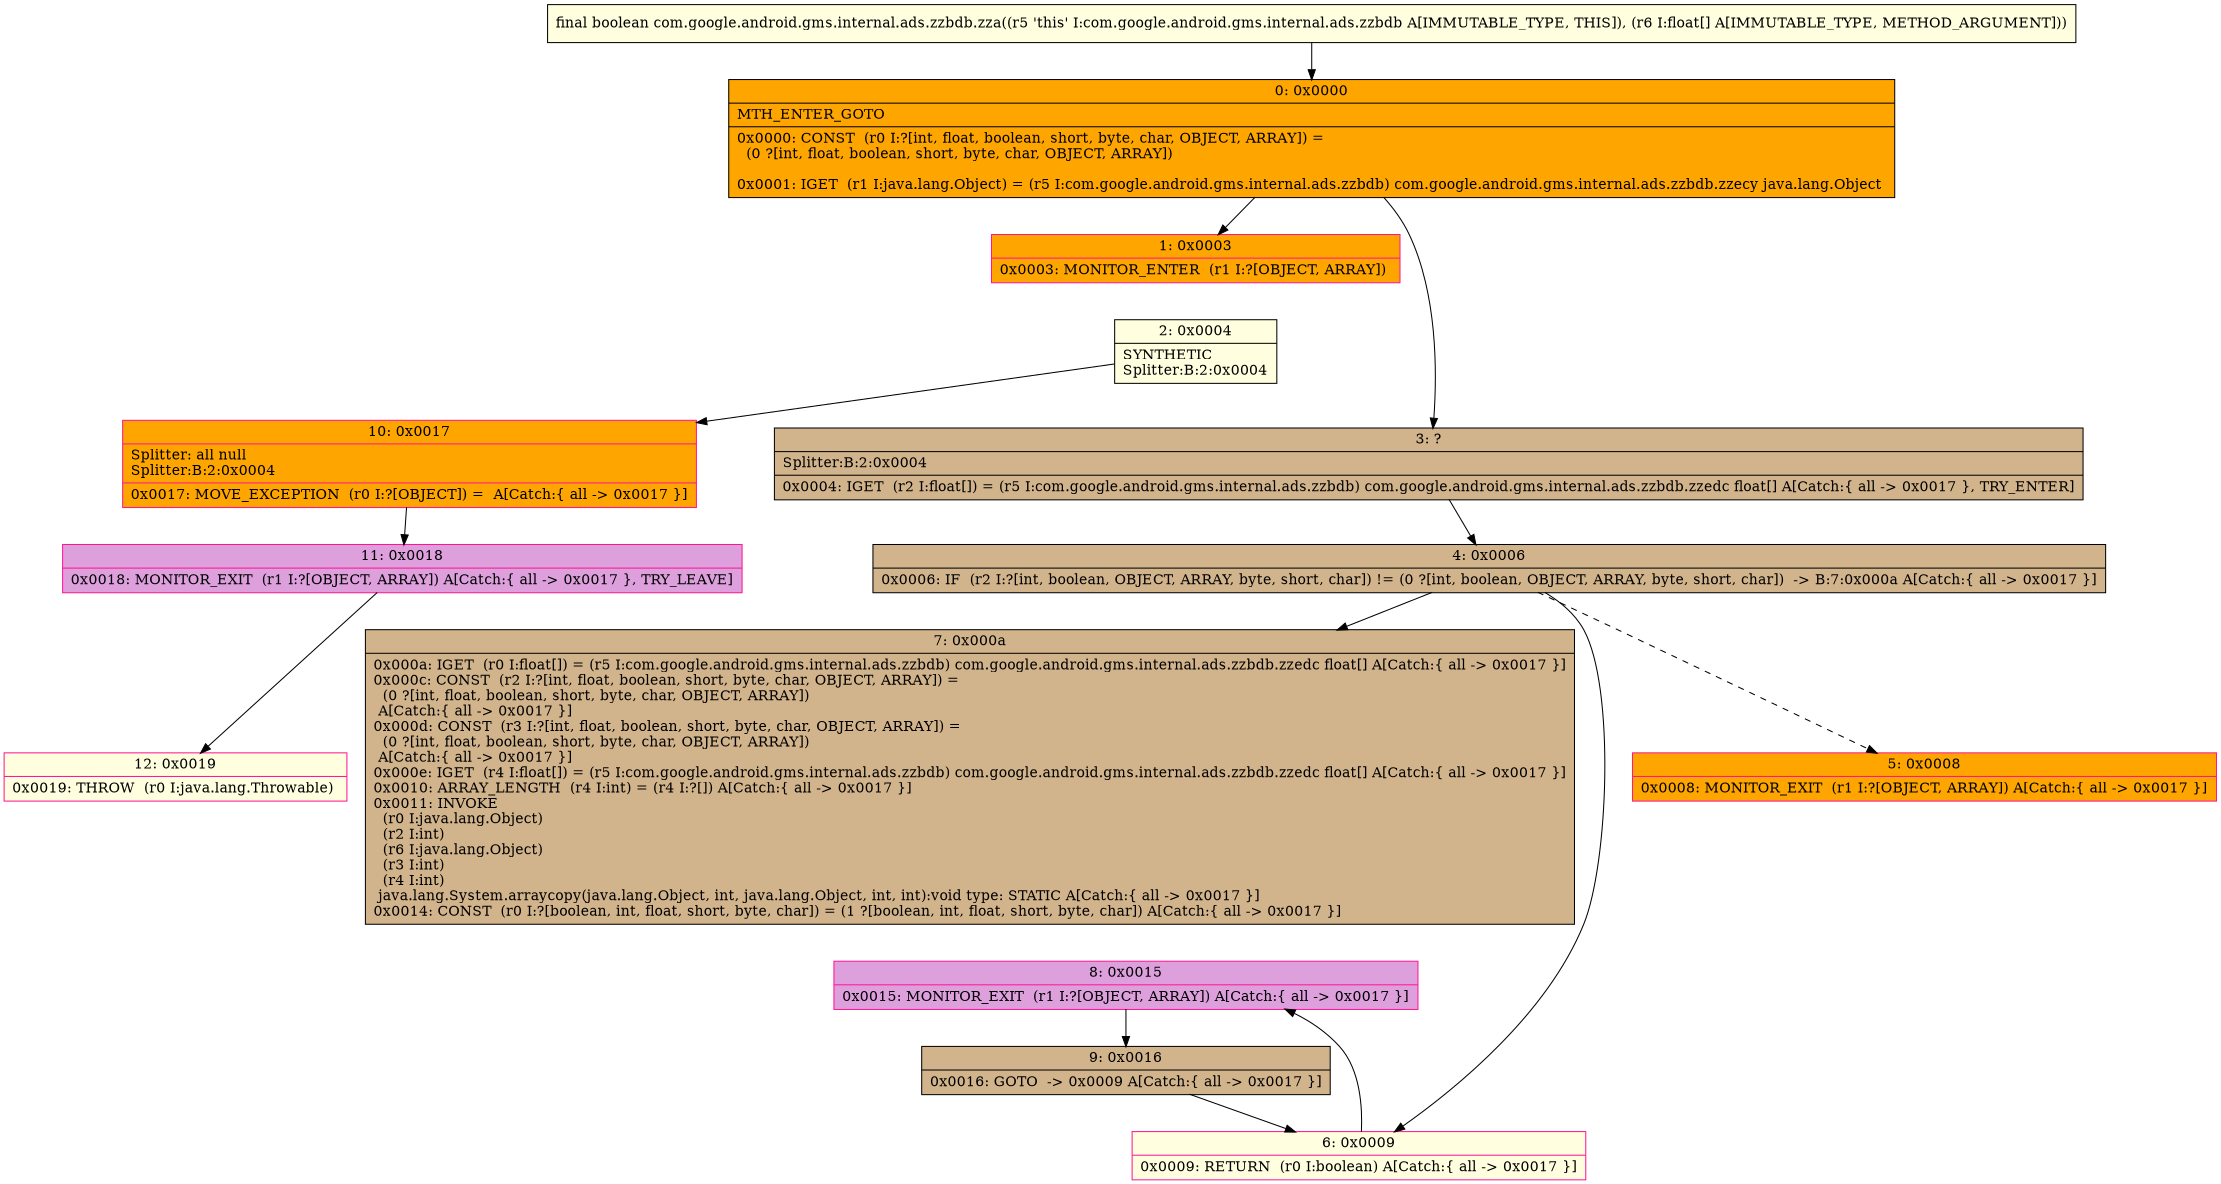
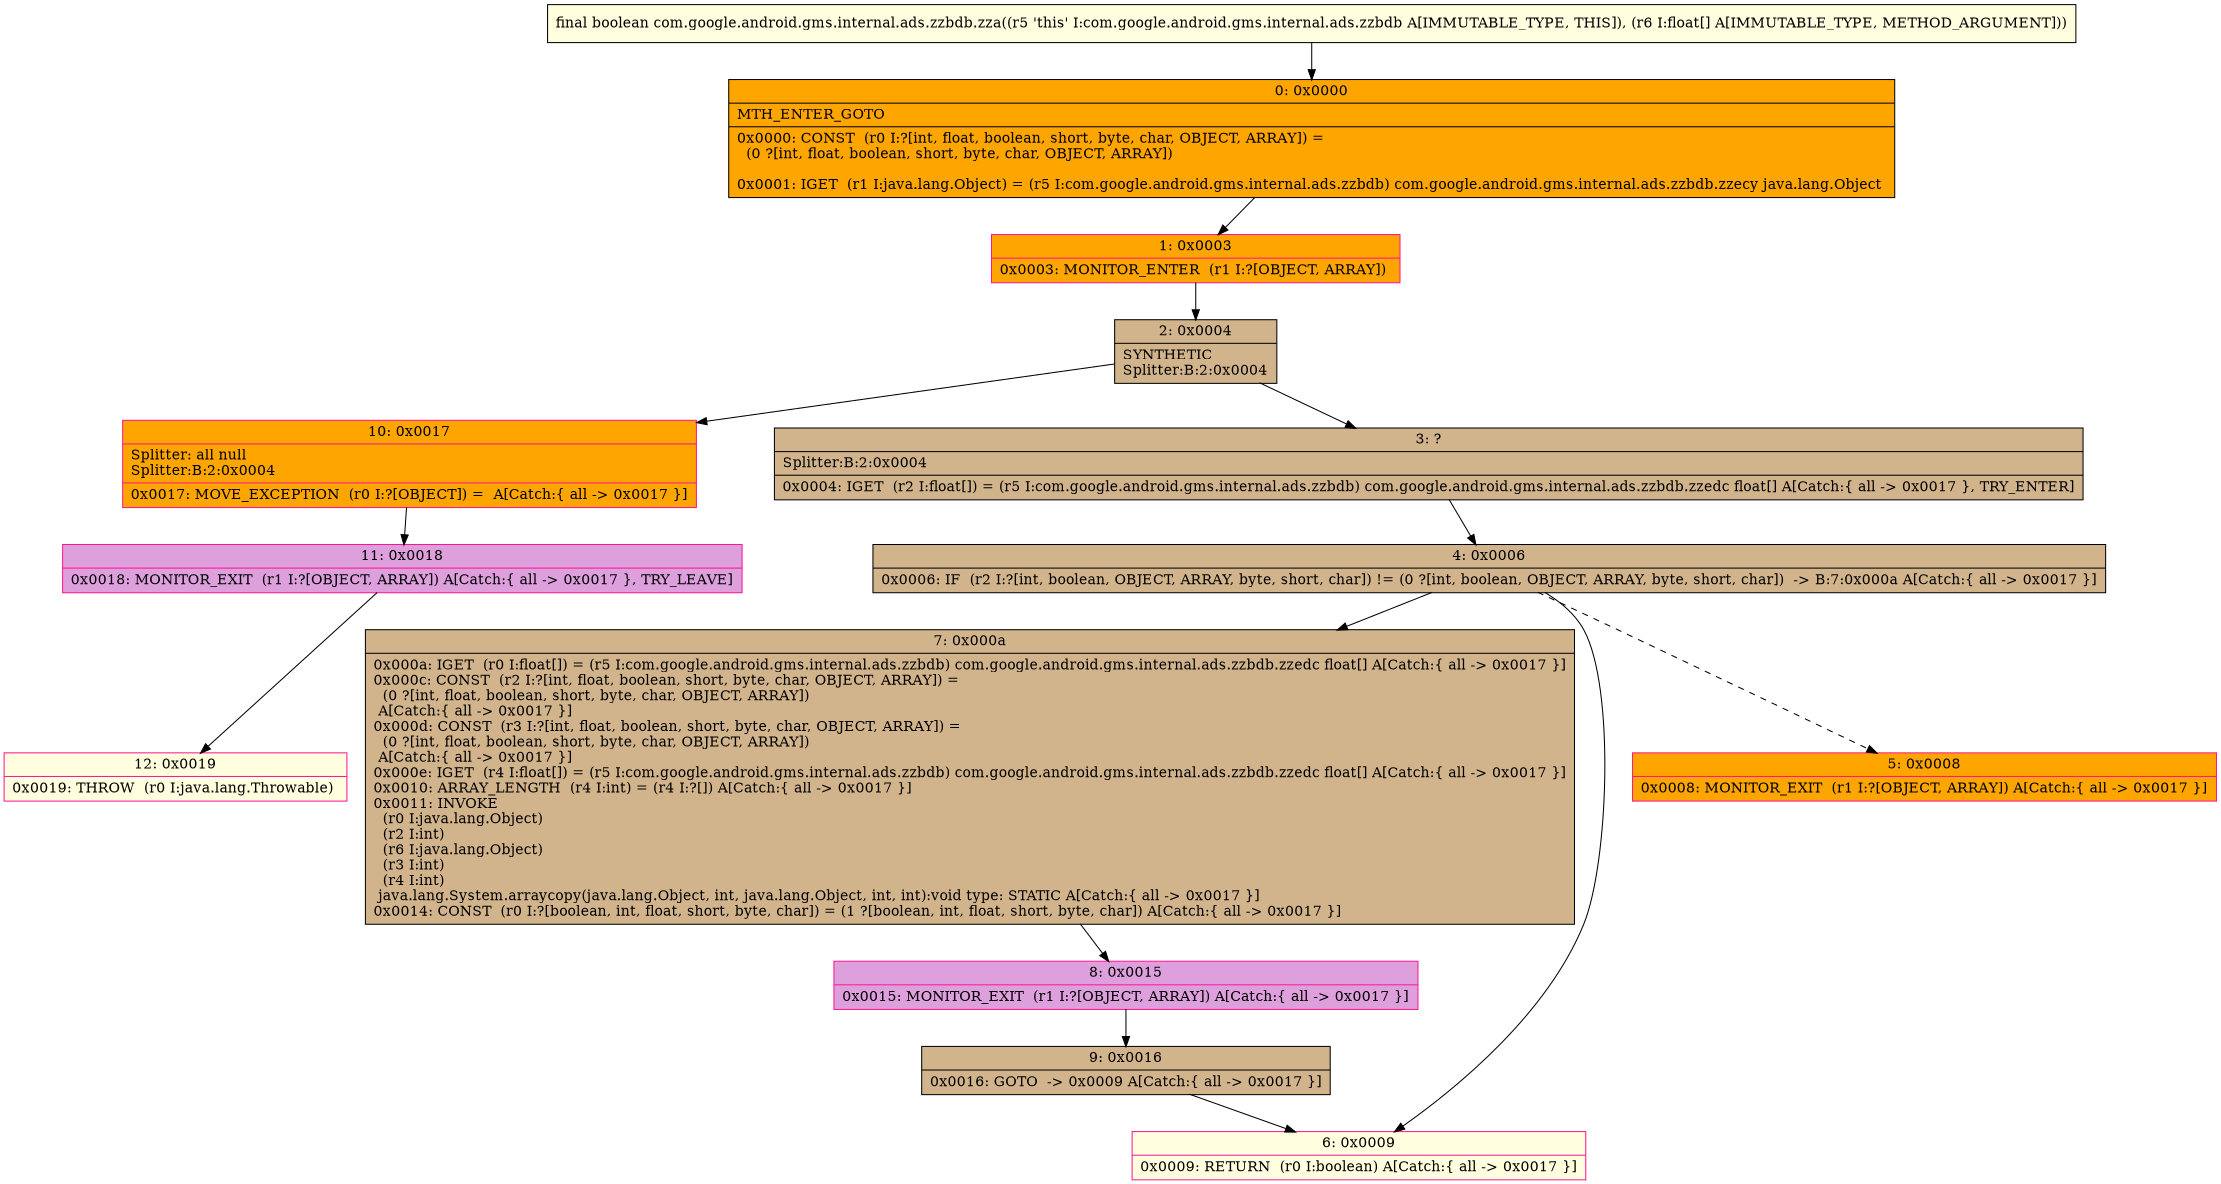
none -> (1196, 296)
(1429, 302) -> (1303, 403)
(1196, 352) -> (1196, 352)
(1349, 1060) -> (1091, 939)
